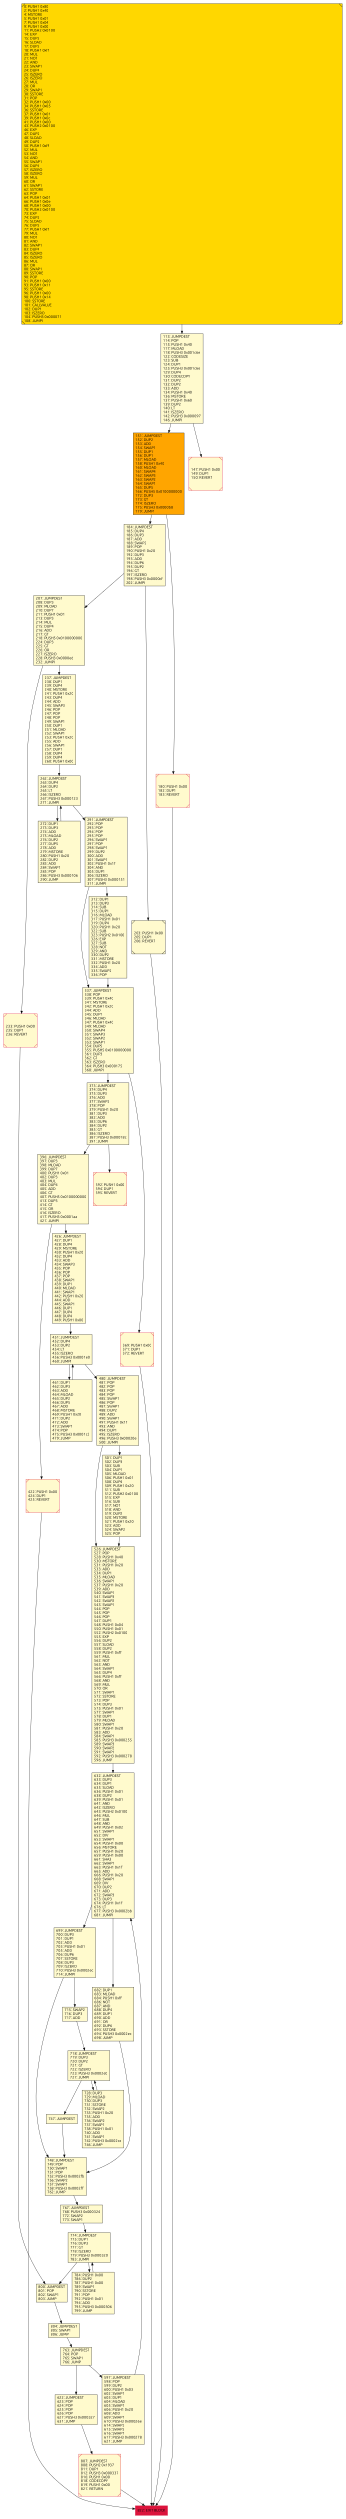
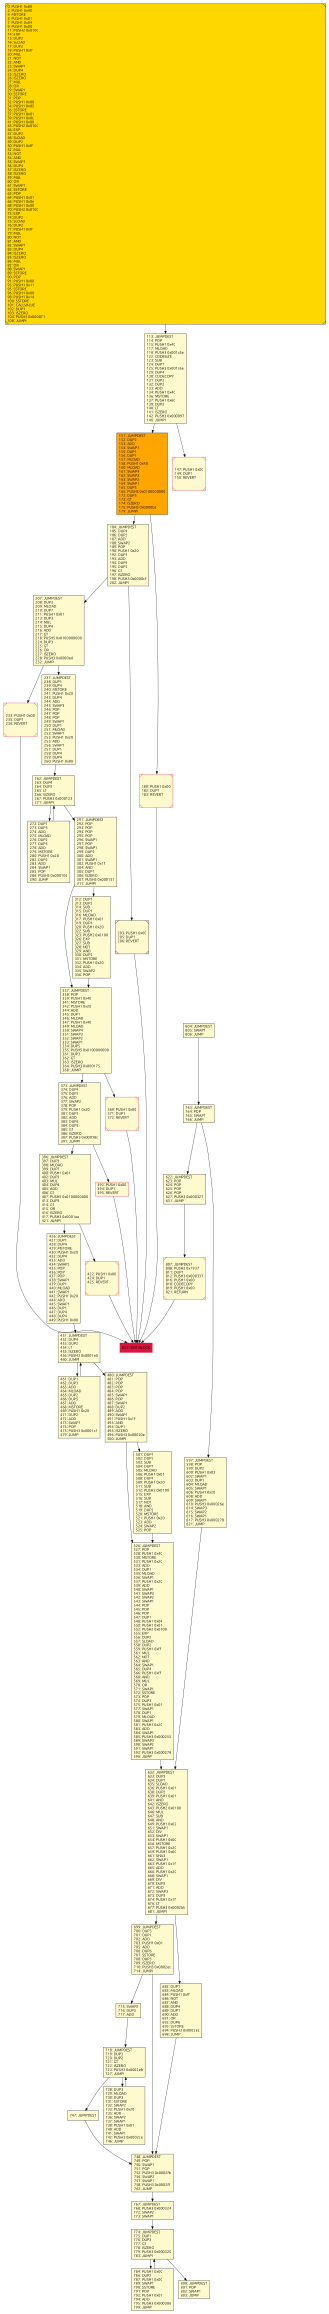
(110, 1189) -> (112, 1189)
none -> (126, 1268)
(19, 1667) -> (20, 1076)
(58, 2312) -> none
